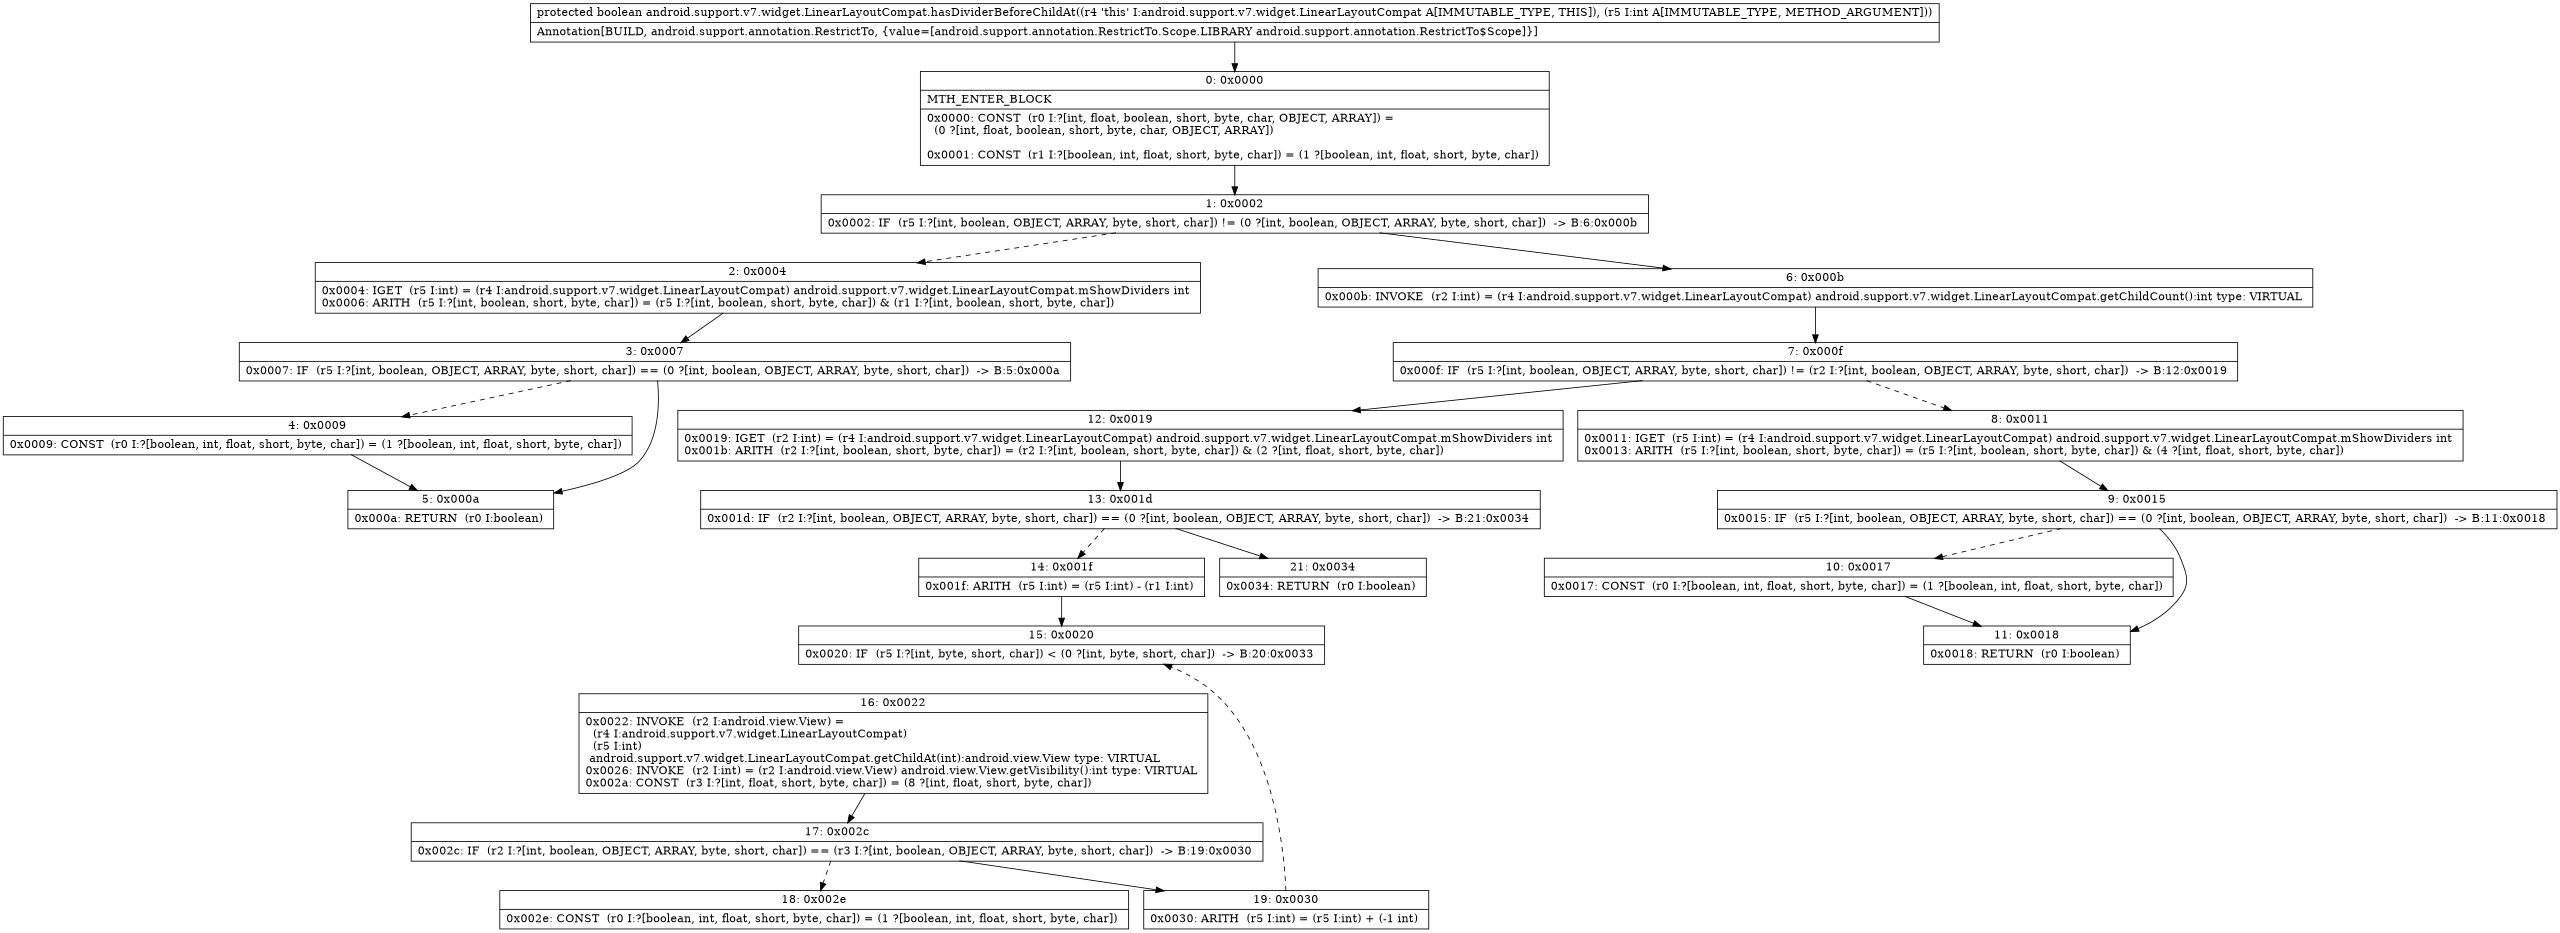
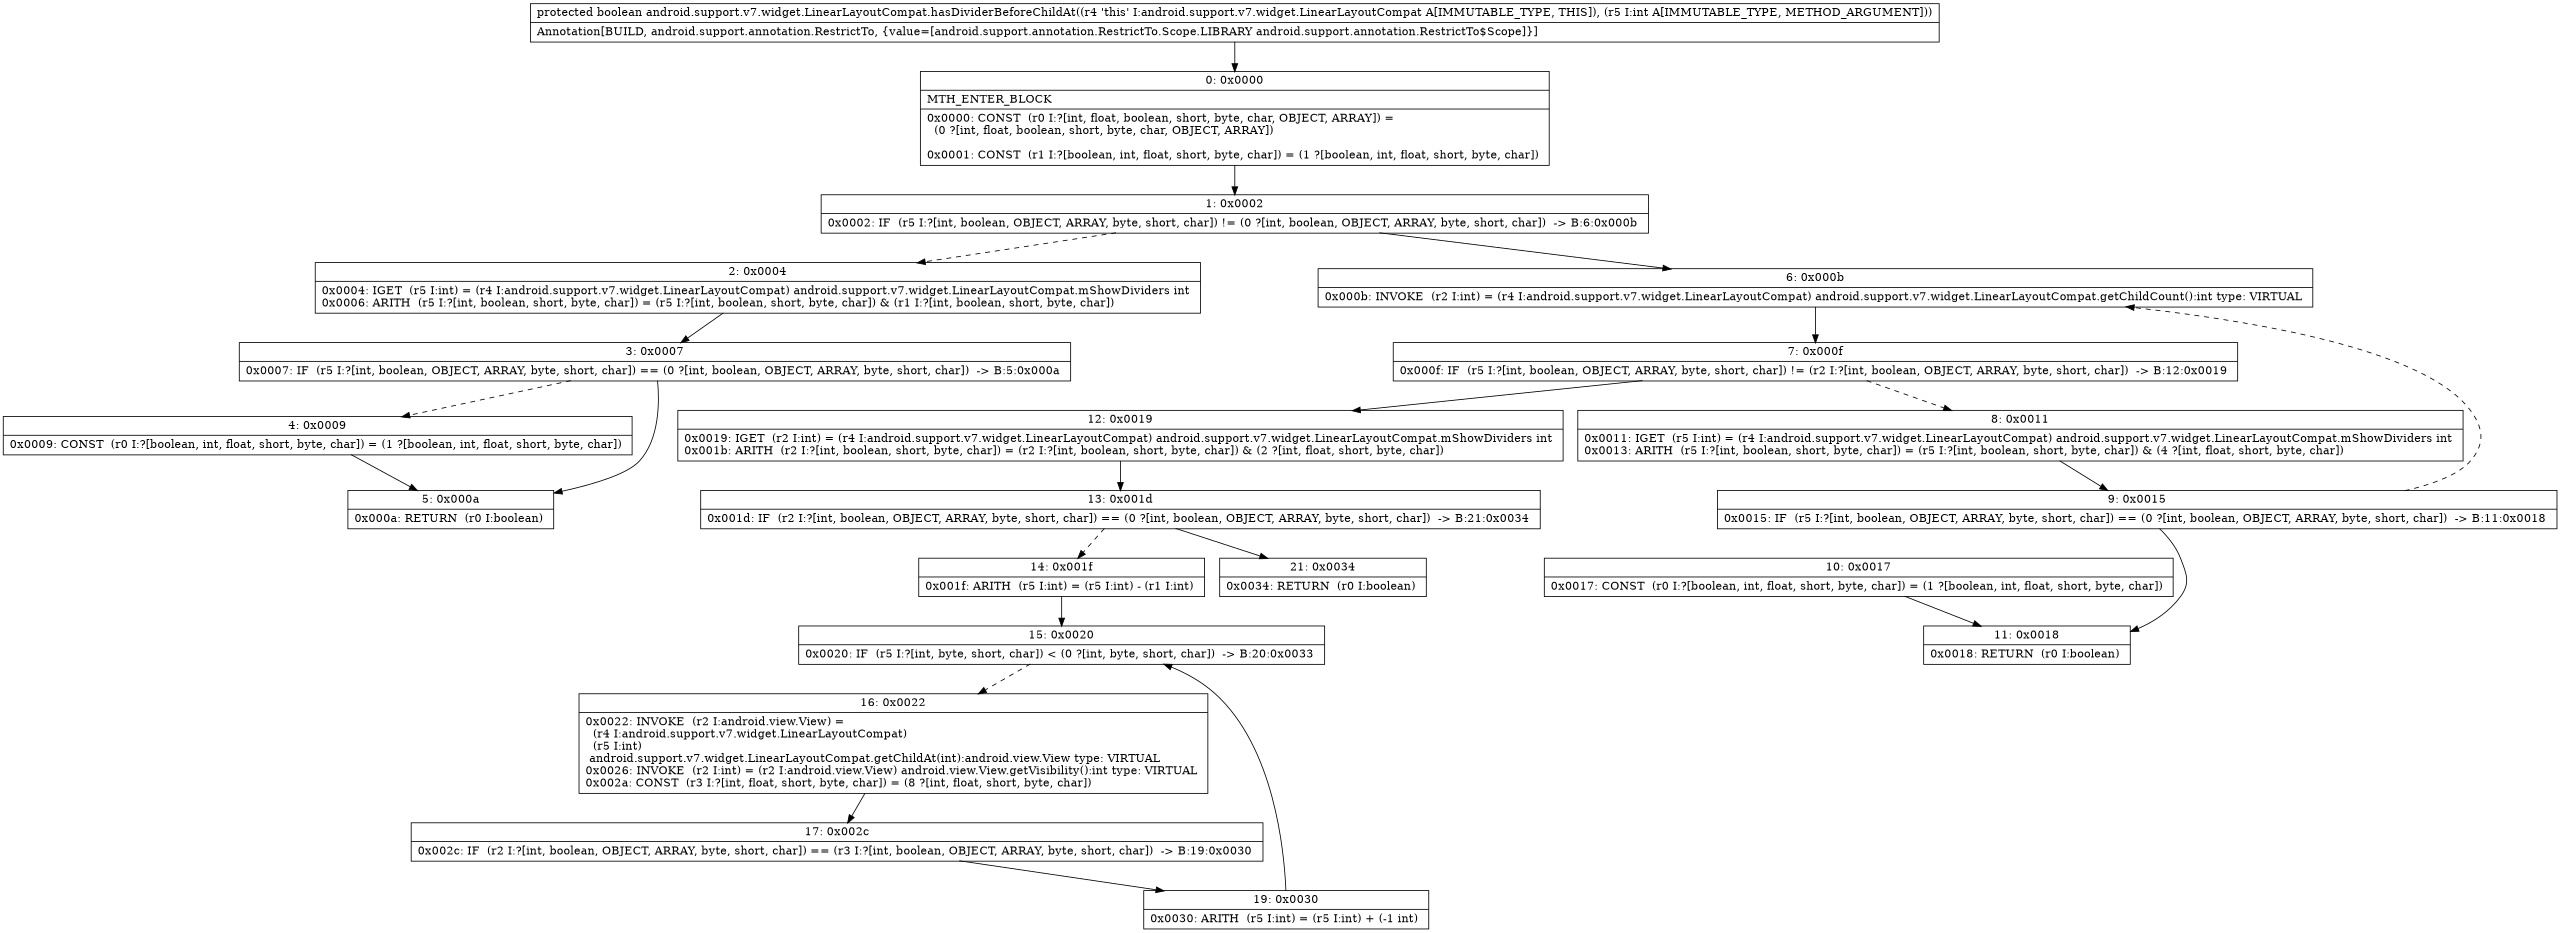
(2002, 543) -> (2373, 354)
none -> (1008, 677)
(1260, 761) -> (1260, 761)
(814, 910) -> none
